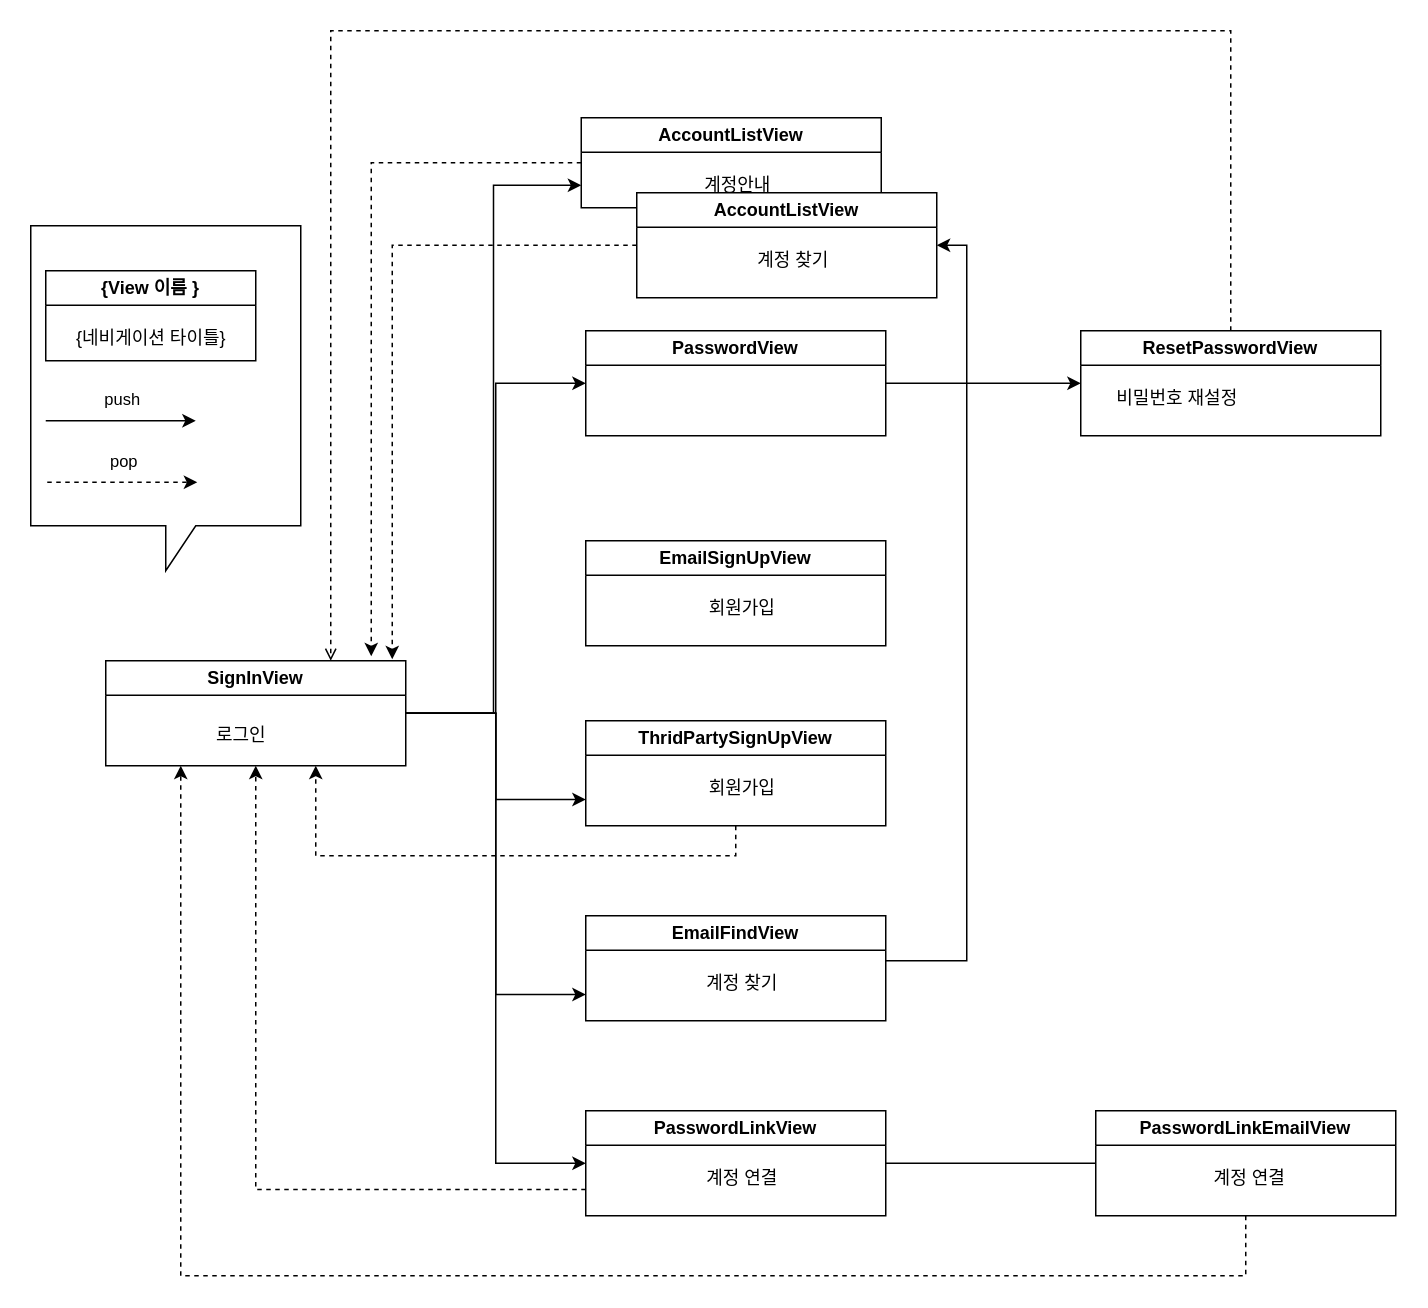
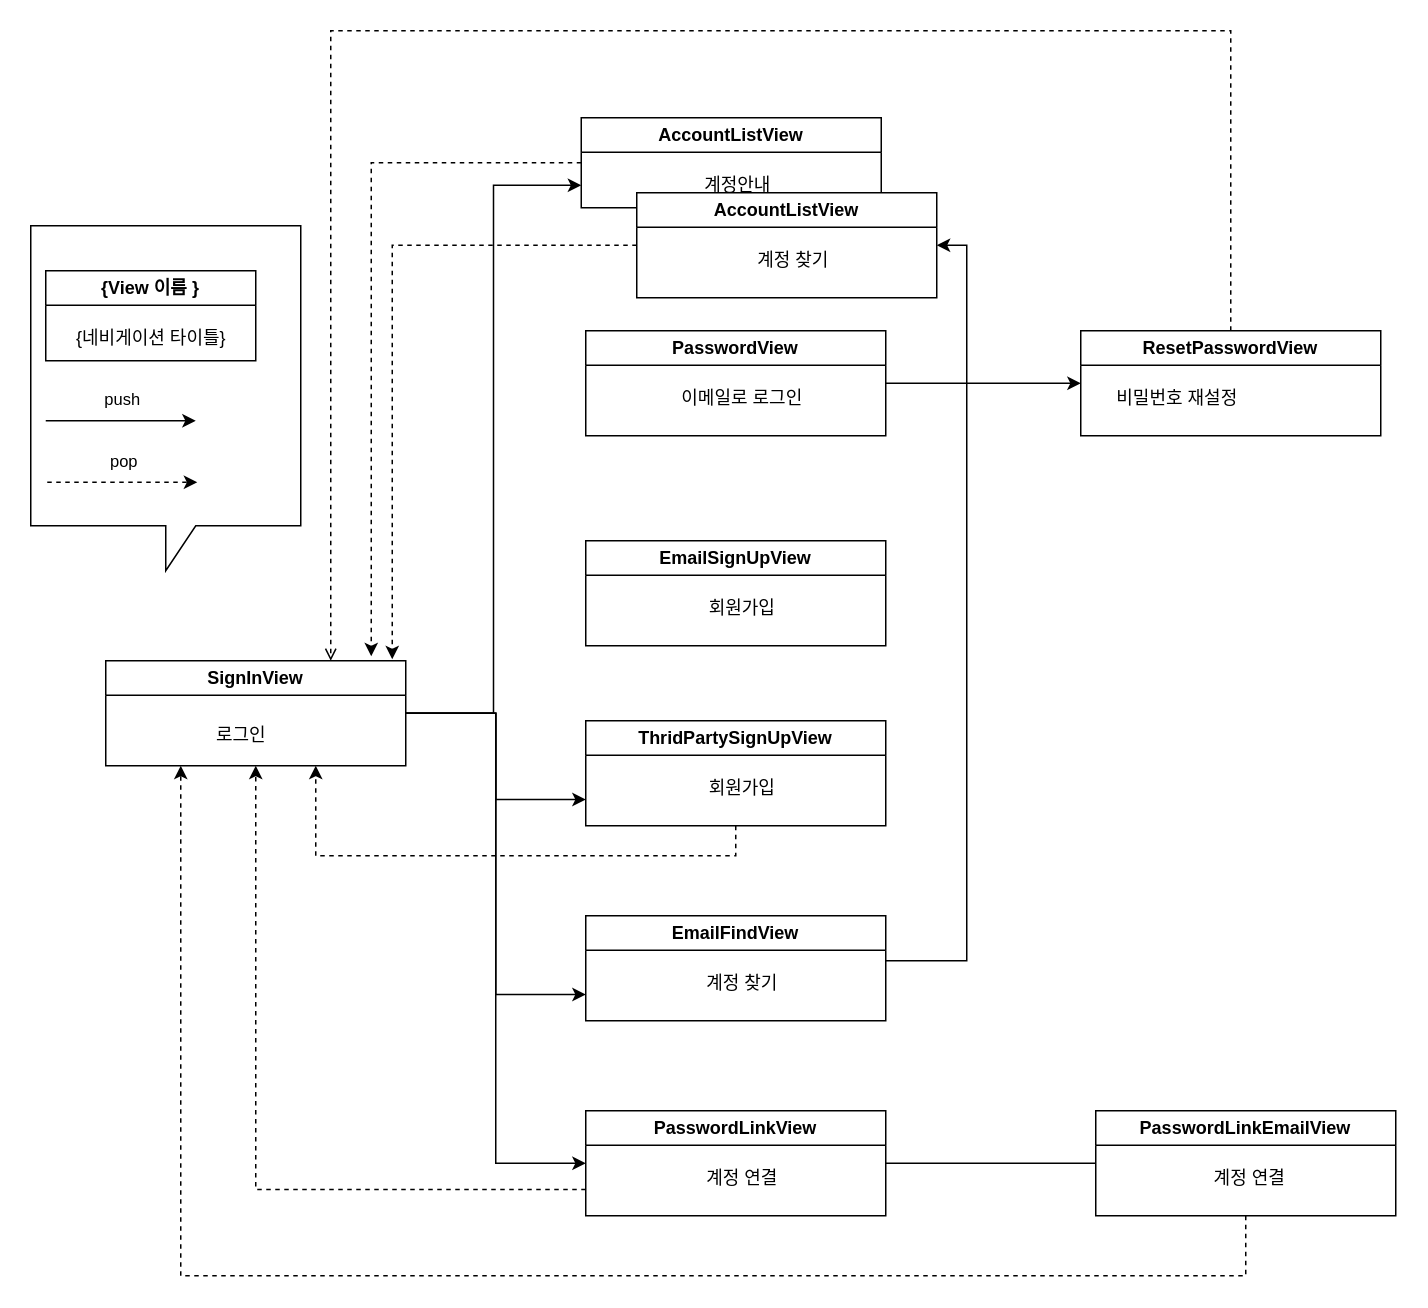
none -> (742, 398)
(496, 508) -> none
